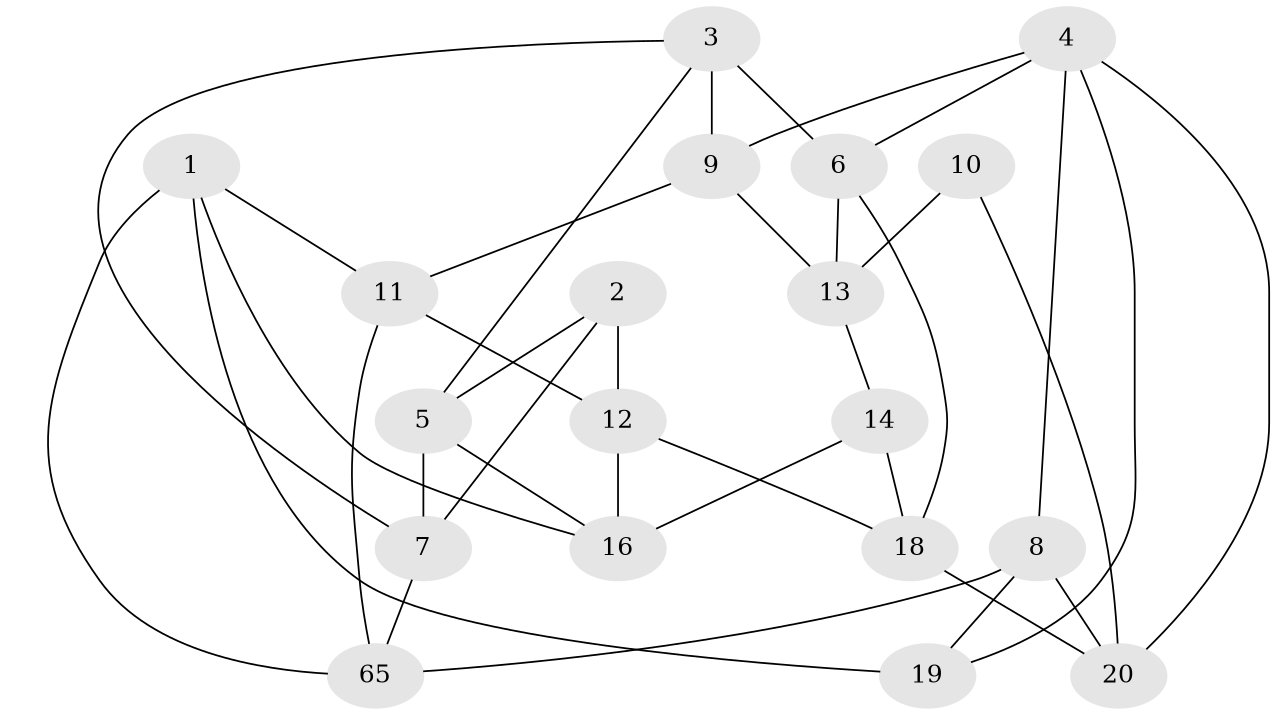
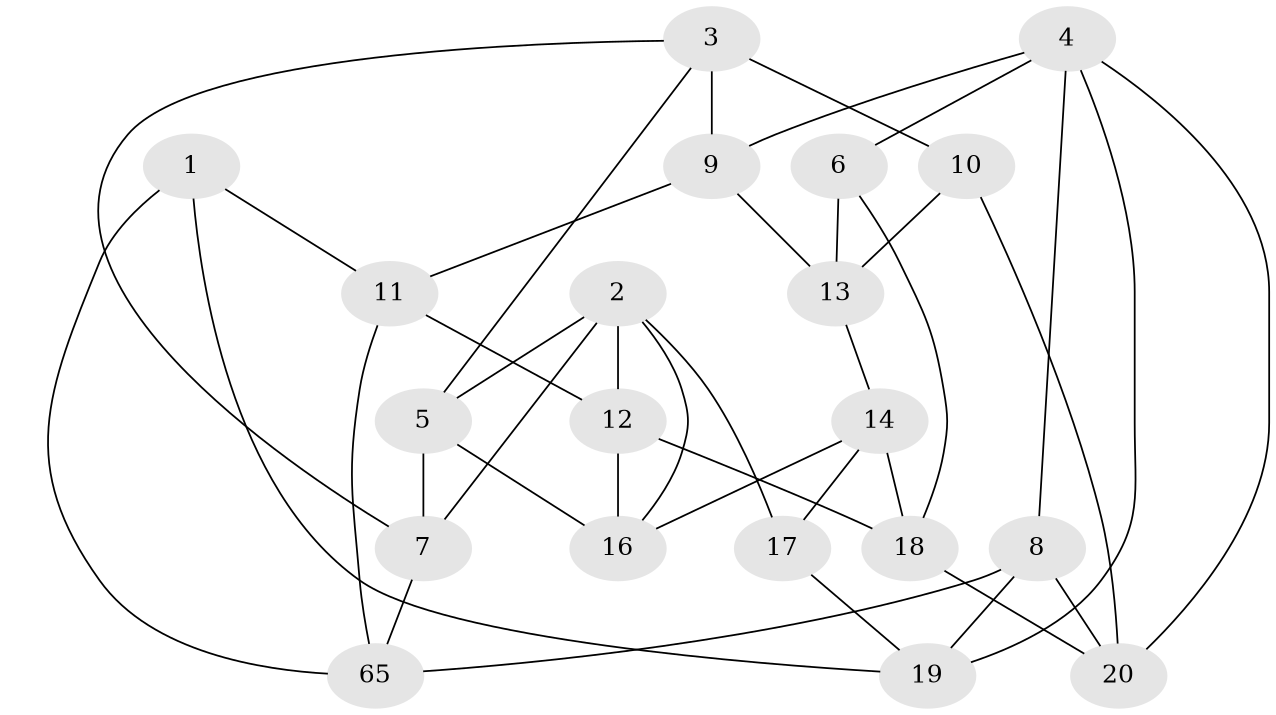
(775, 102) -> (835, 100)
(333, 428) -> (688, 421)
none -> (783, 549)
